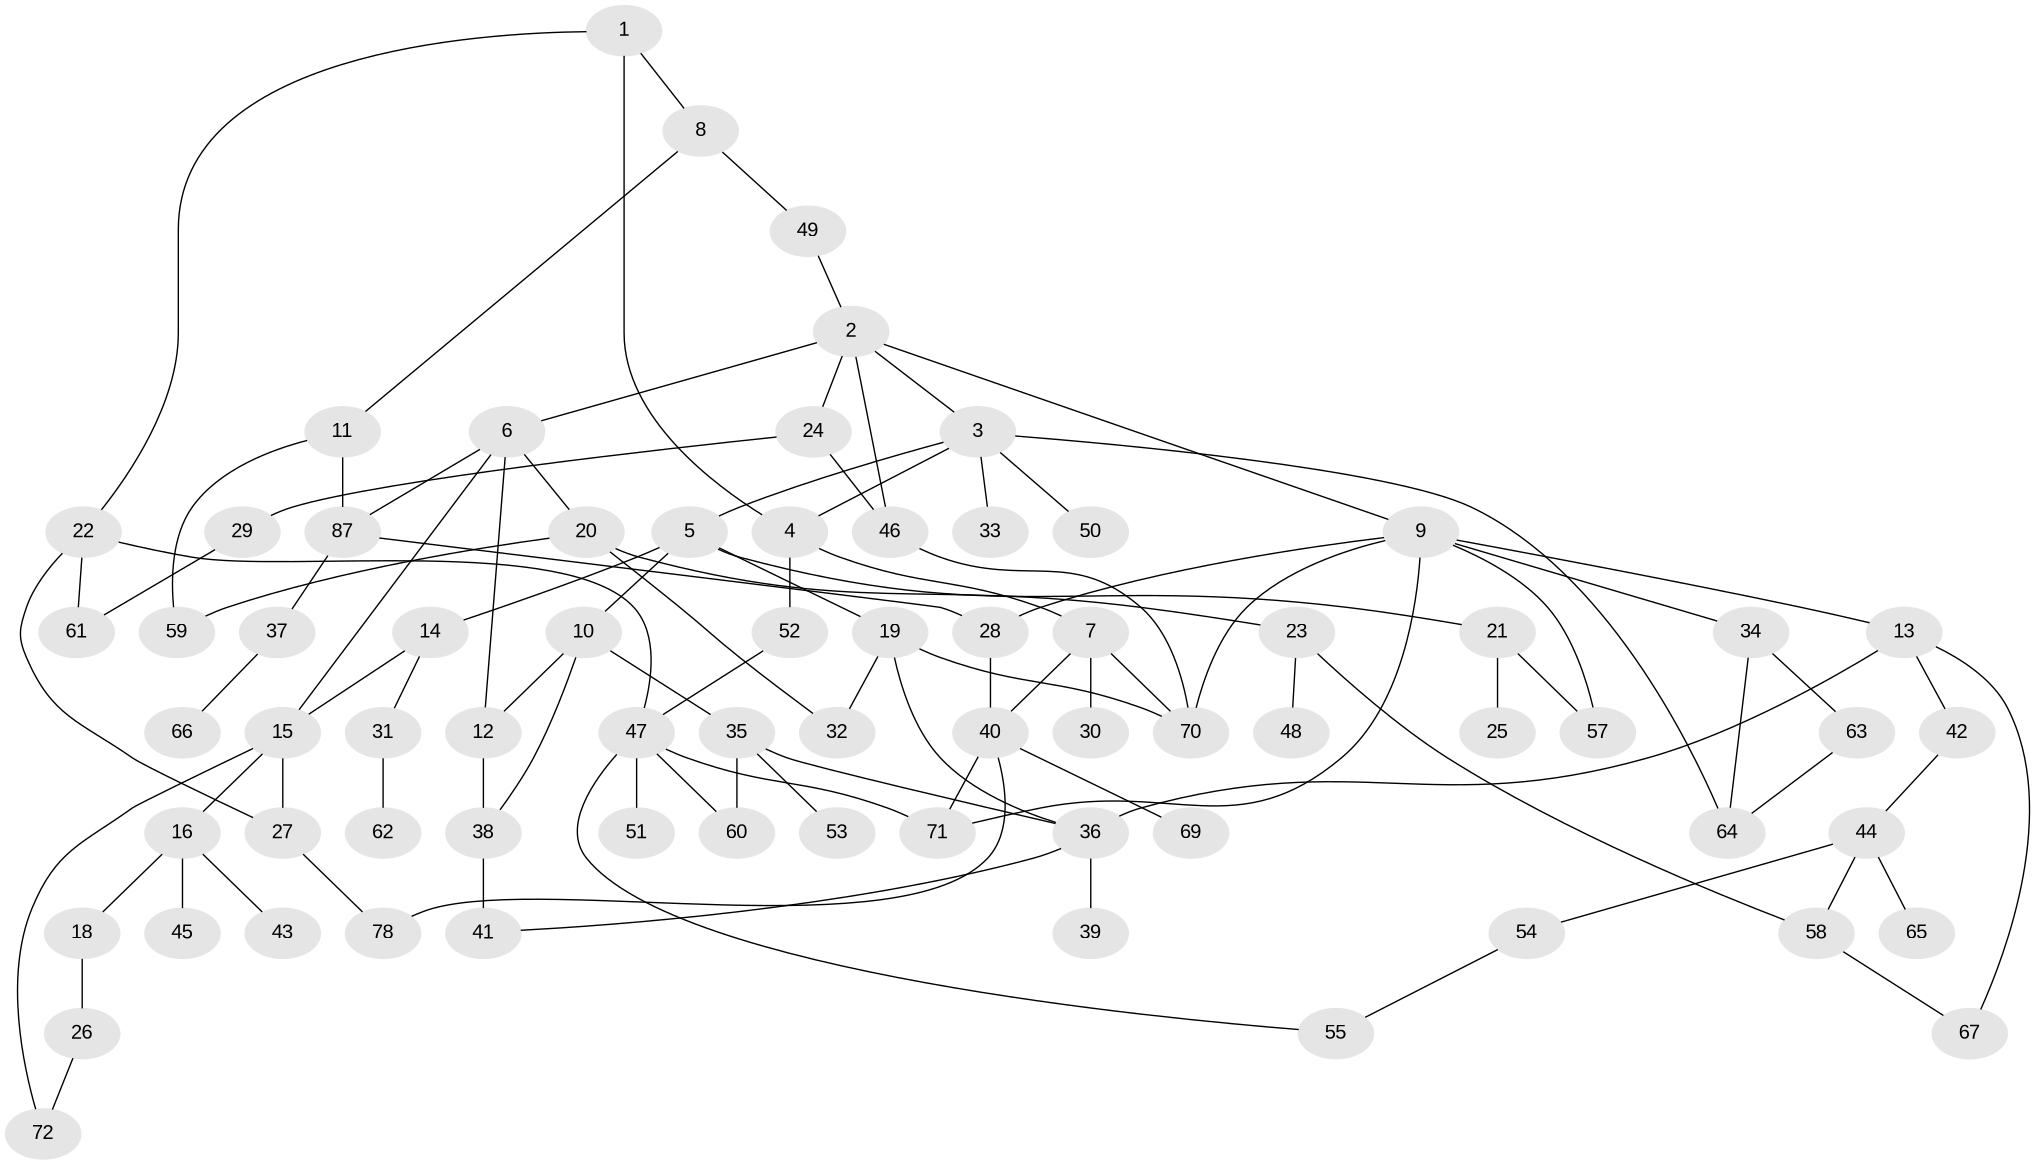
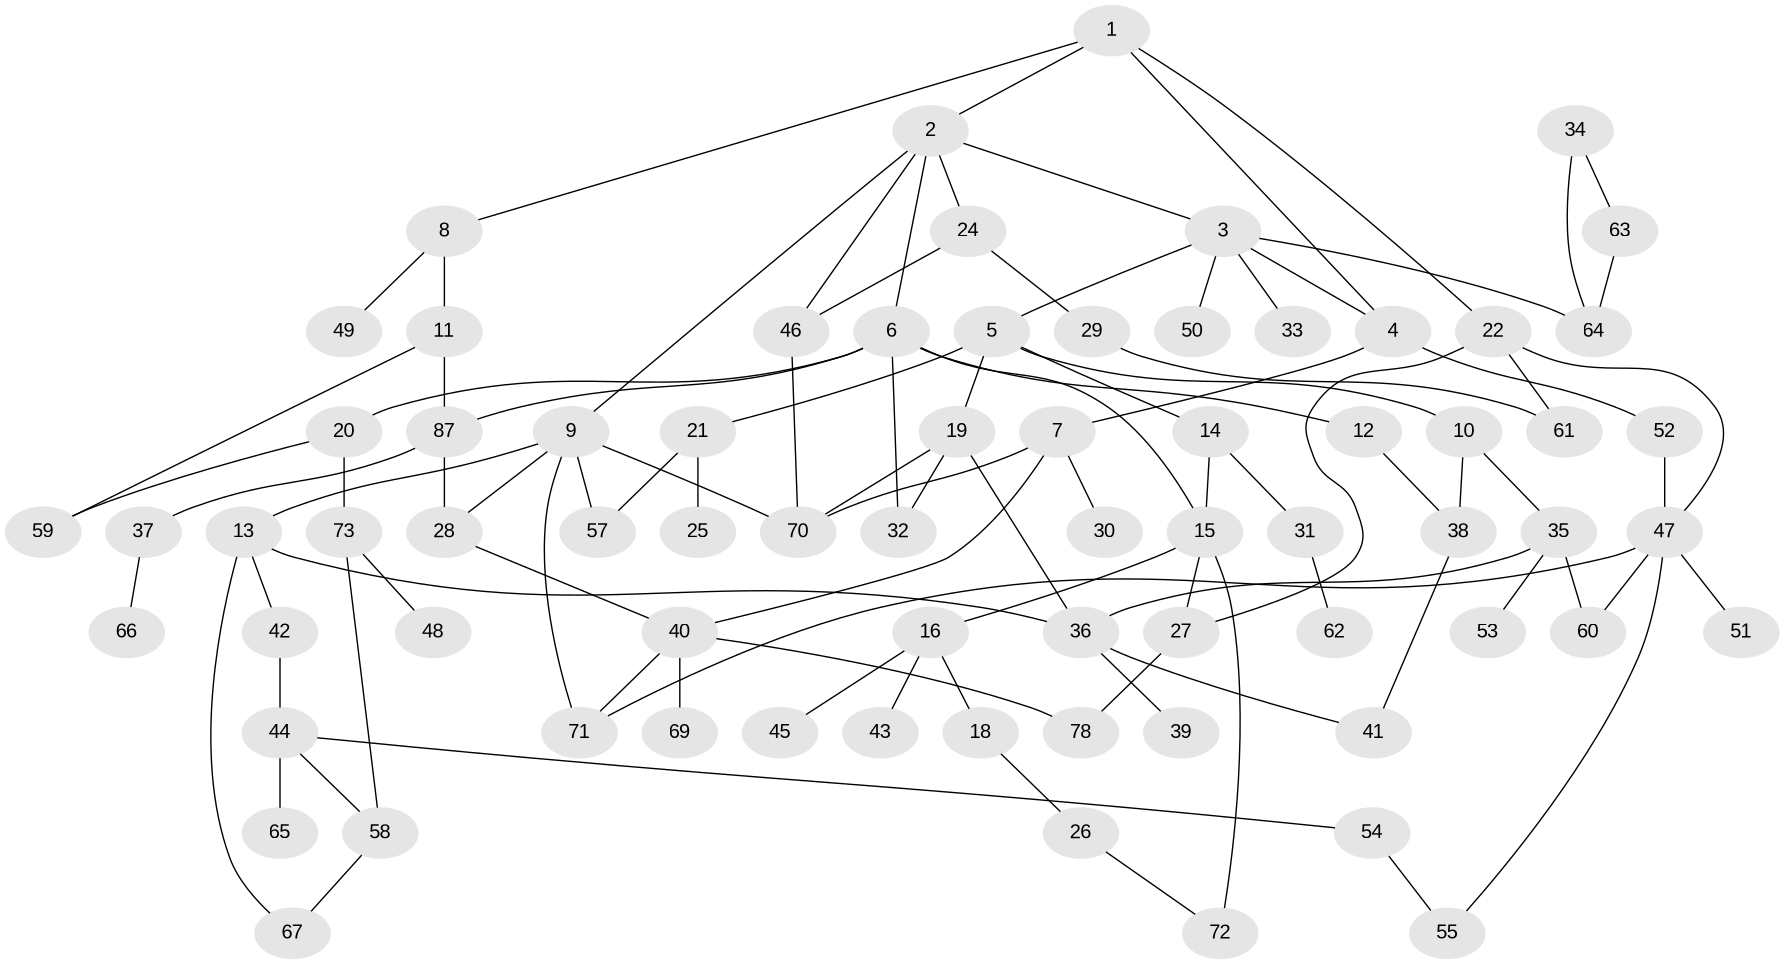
(830, 281) -> (1021, 81)
(1586, 582) -> none
(1297, 632) -> (344, 532)
(711, 634) -> (895, 432)
(534, 682) -> none
